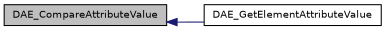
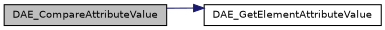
(191, 22) -> (180, 8)
